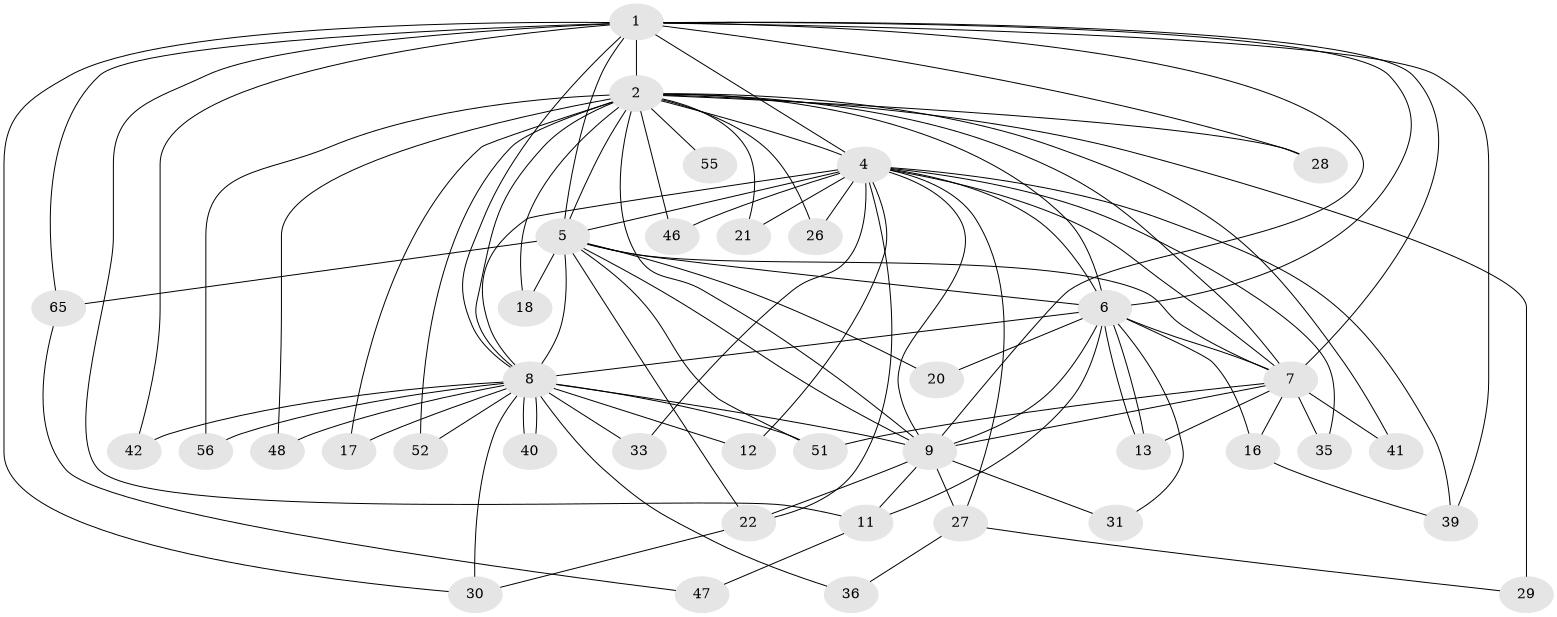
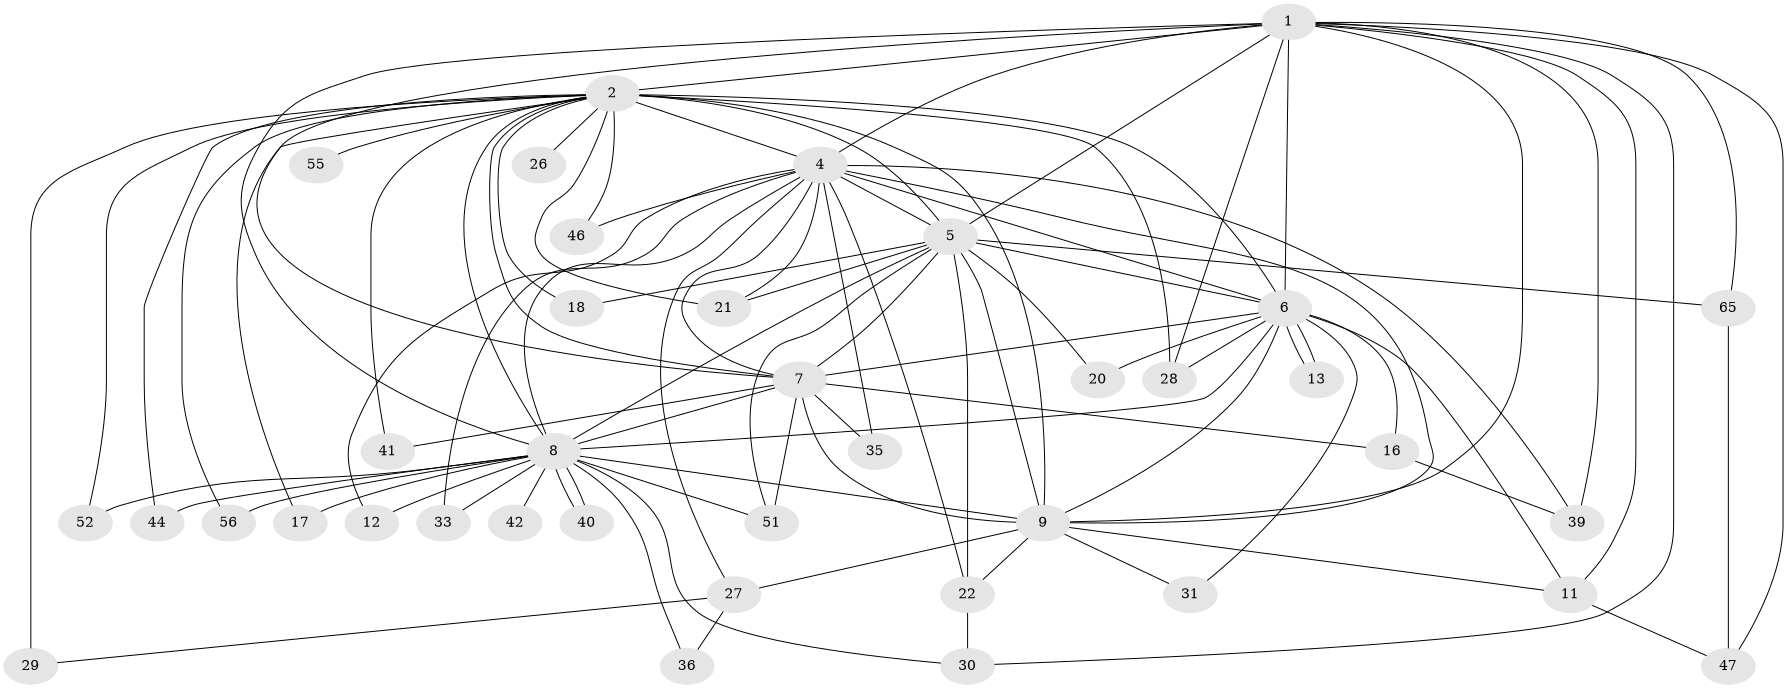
(238, 95) -> (1782, 150)
(840, 201) -> none
none -> (833, 274)
none -> (1227, 344)
(1217, 416) -> (677, 416)
(277, 451) -> (157, 523)
